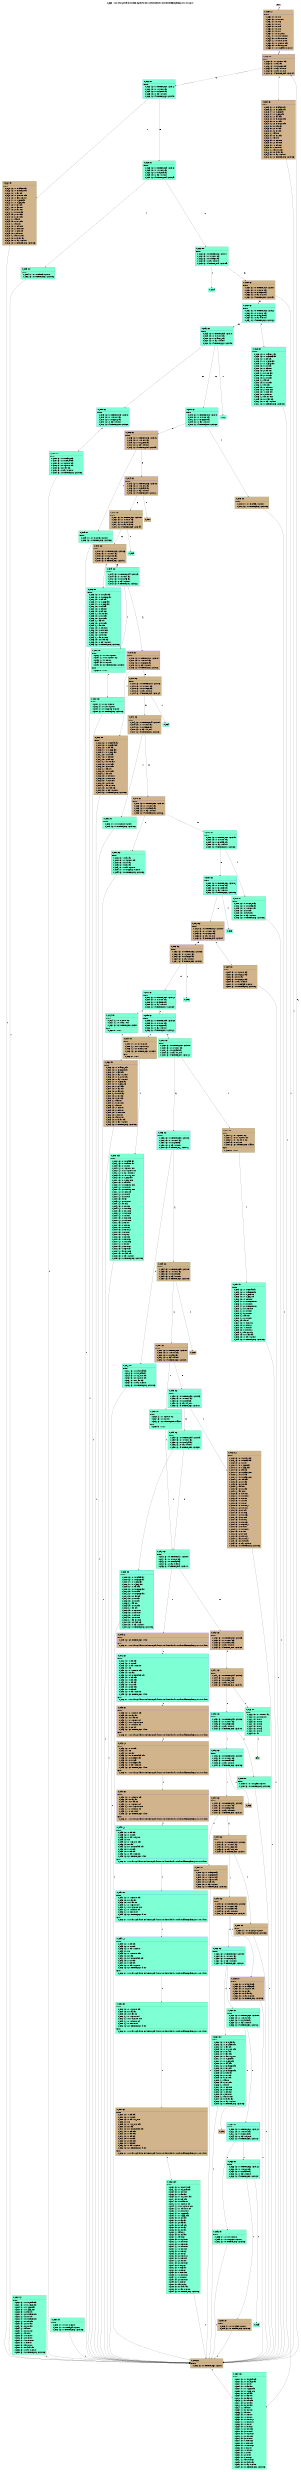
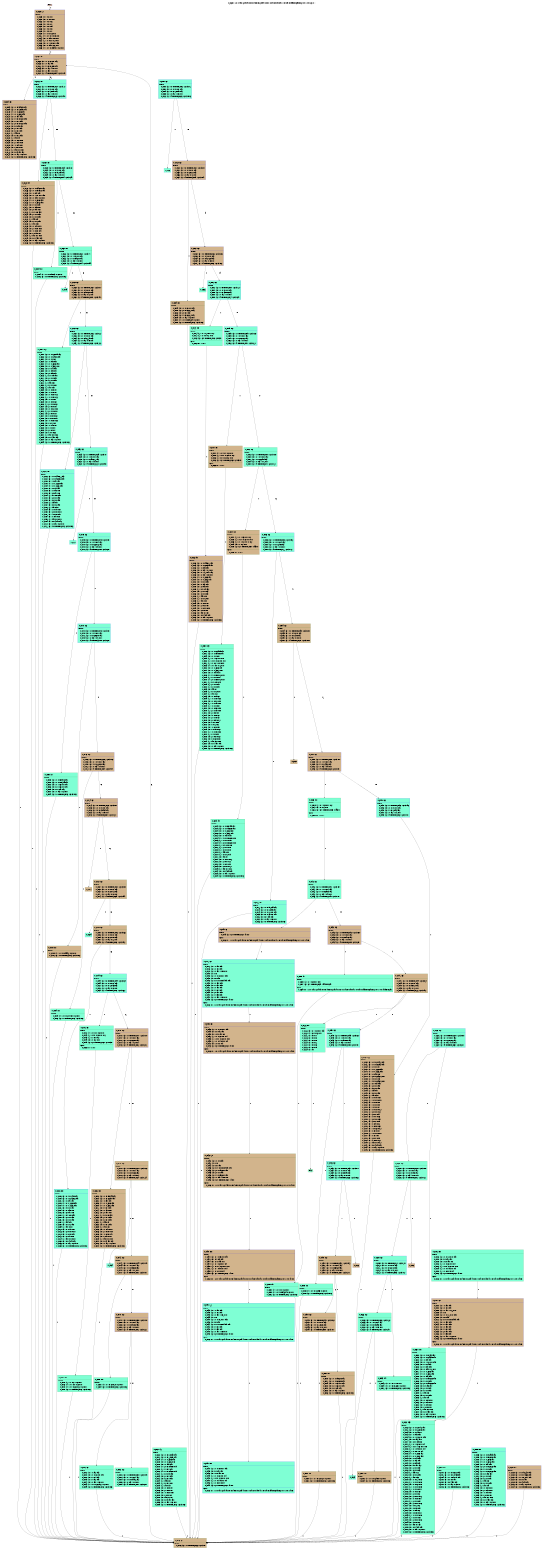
(209, 376) -> (94, 587)
(220, 862) -> none
(236, 872) -> none
none -> (344, 983)
(185, 1440) -> none
(230, 1906) -> none
(162, 1956) -> none
(221, 2383) -> (39, 1056)
